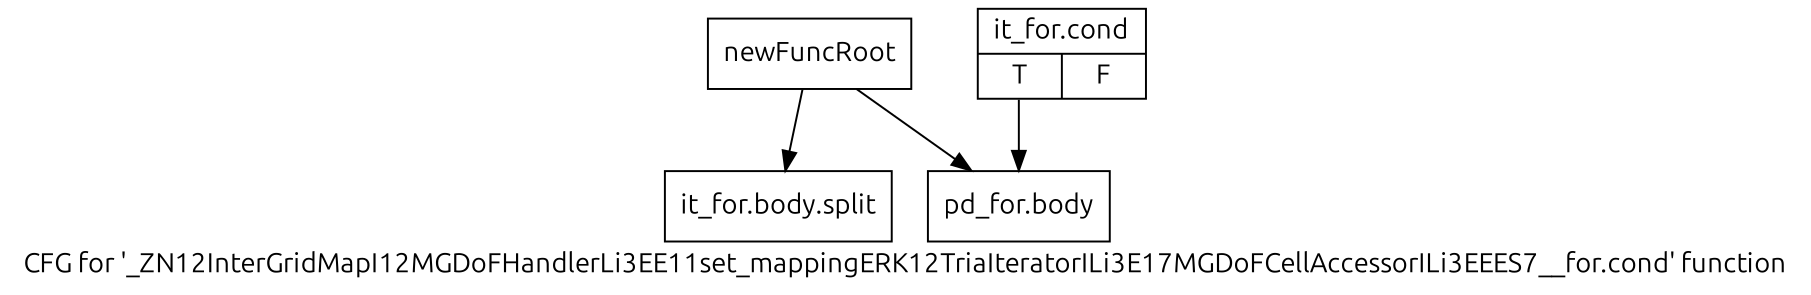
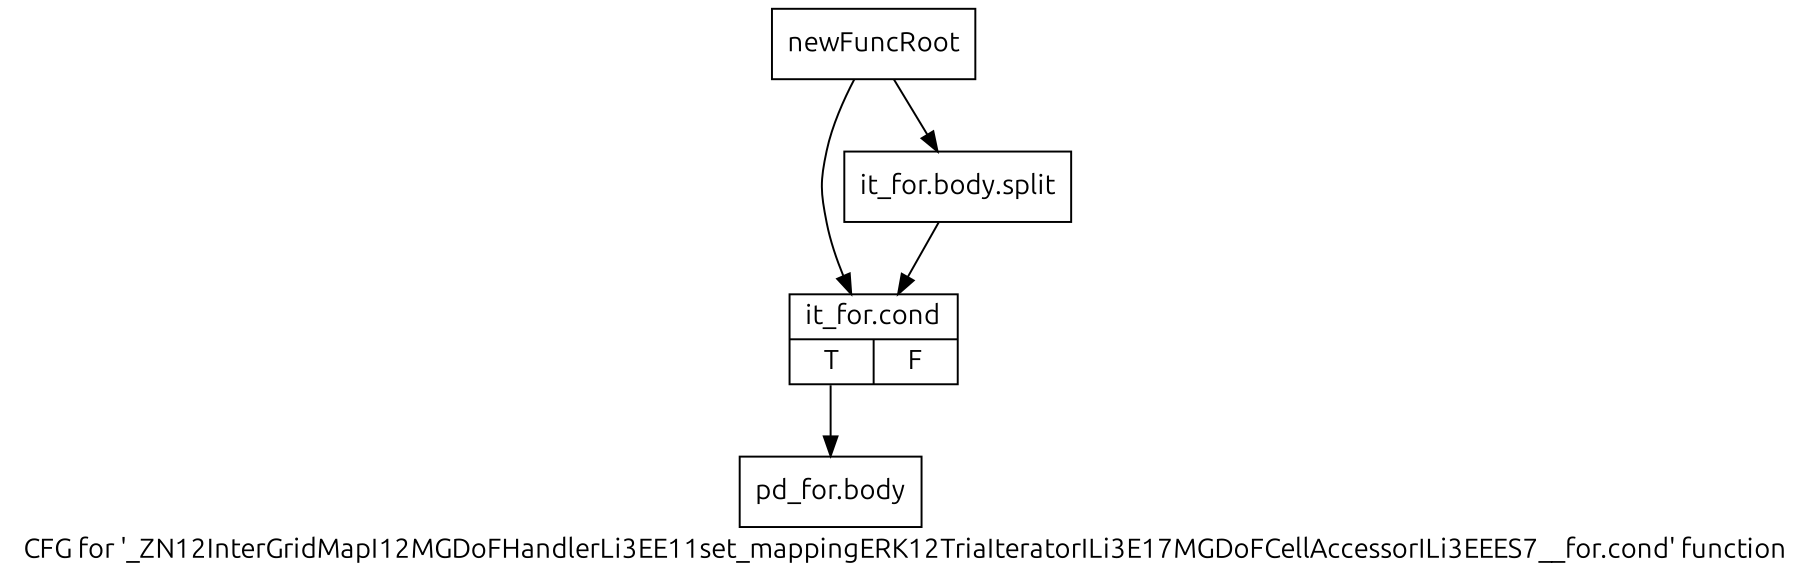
(906, 124) -> (822, 176)
none -> (923, 250)
